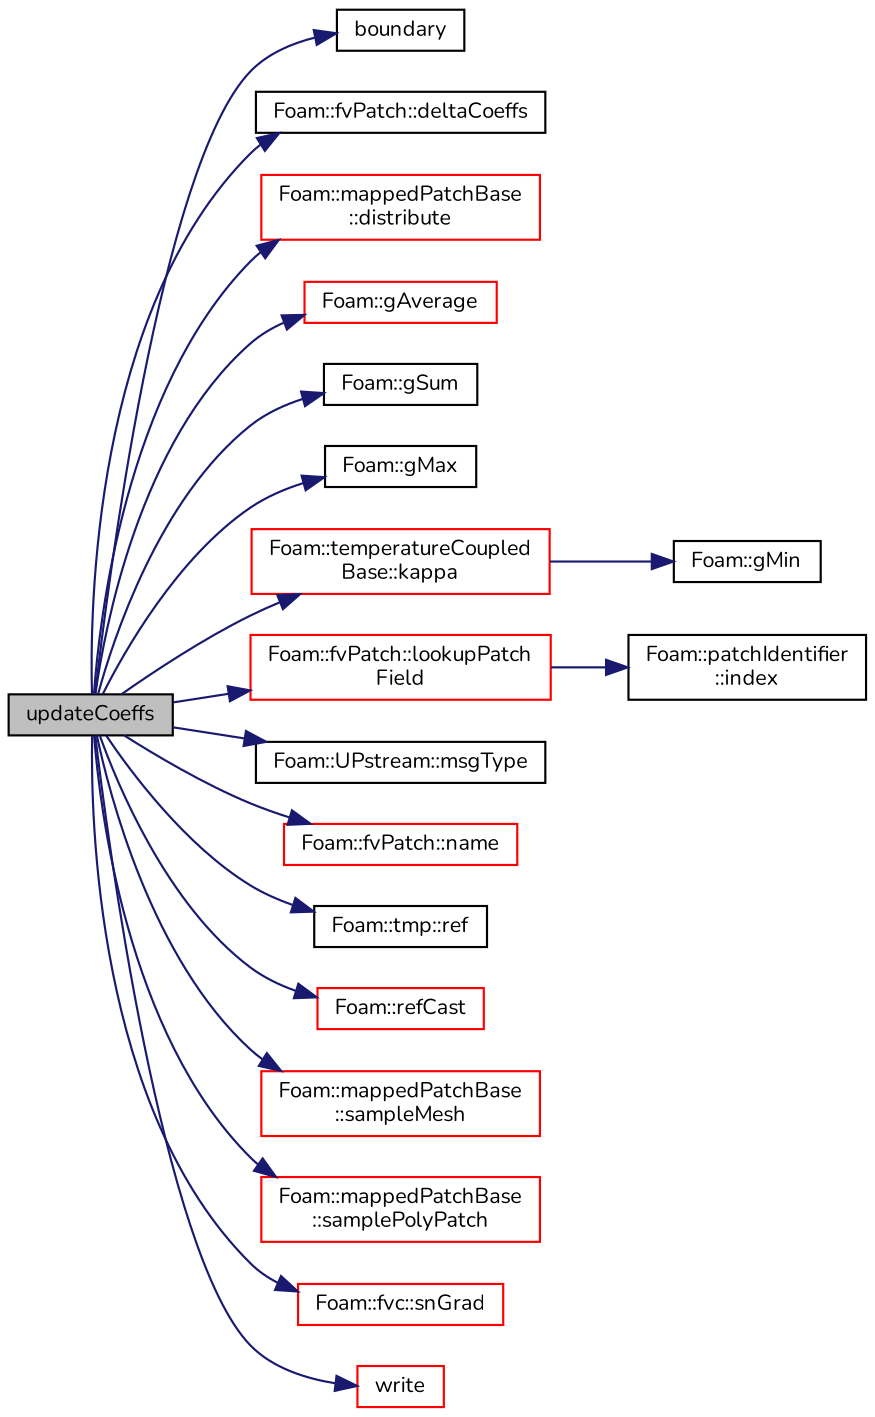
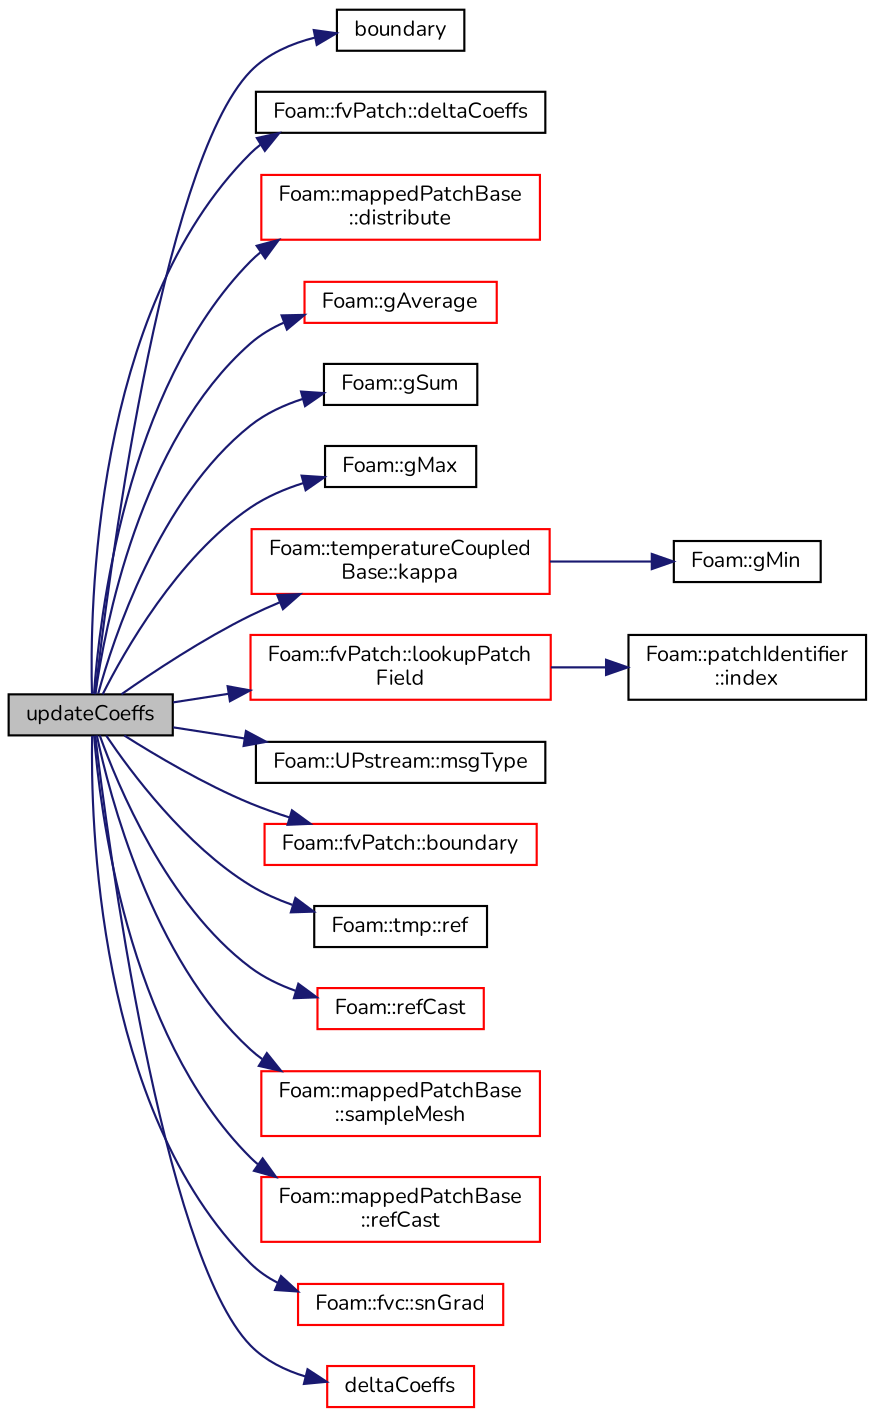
(401, 844) -> (401, 844)
(401, 1209) -> (401, 1209)
(401, 1387) -> (401, 1387)
